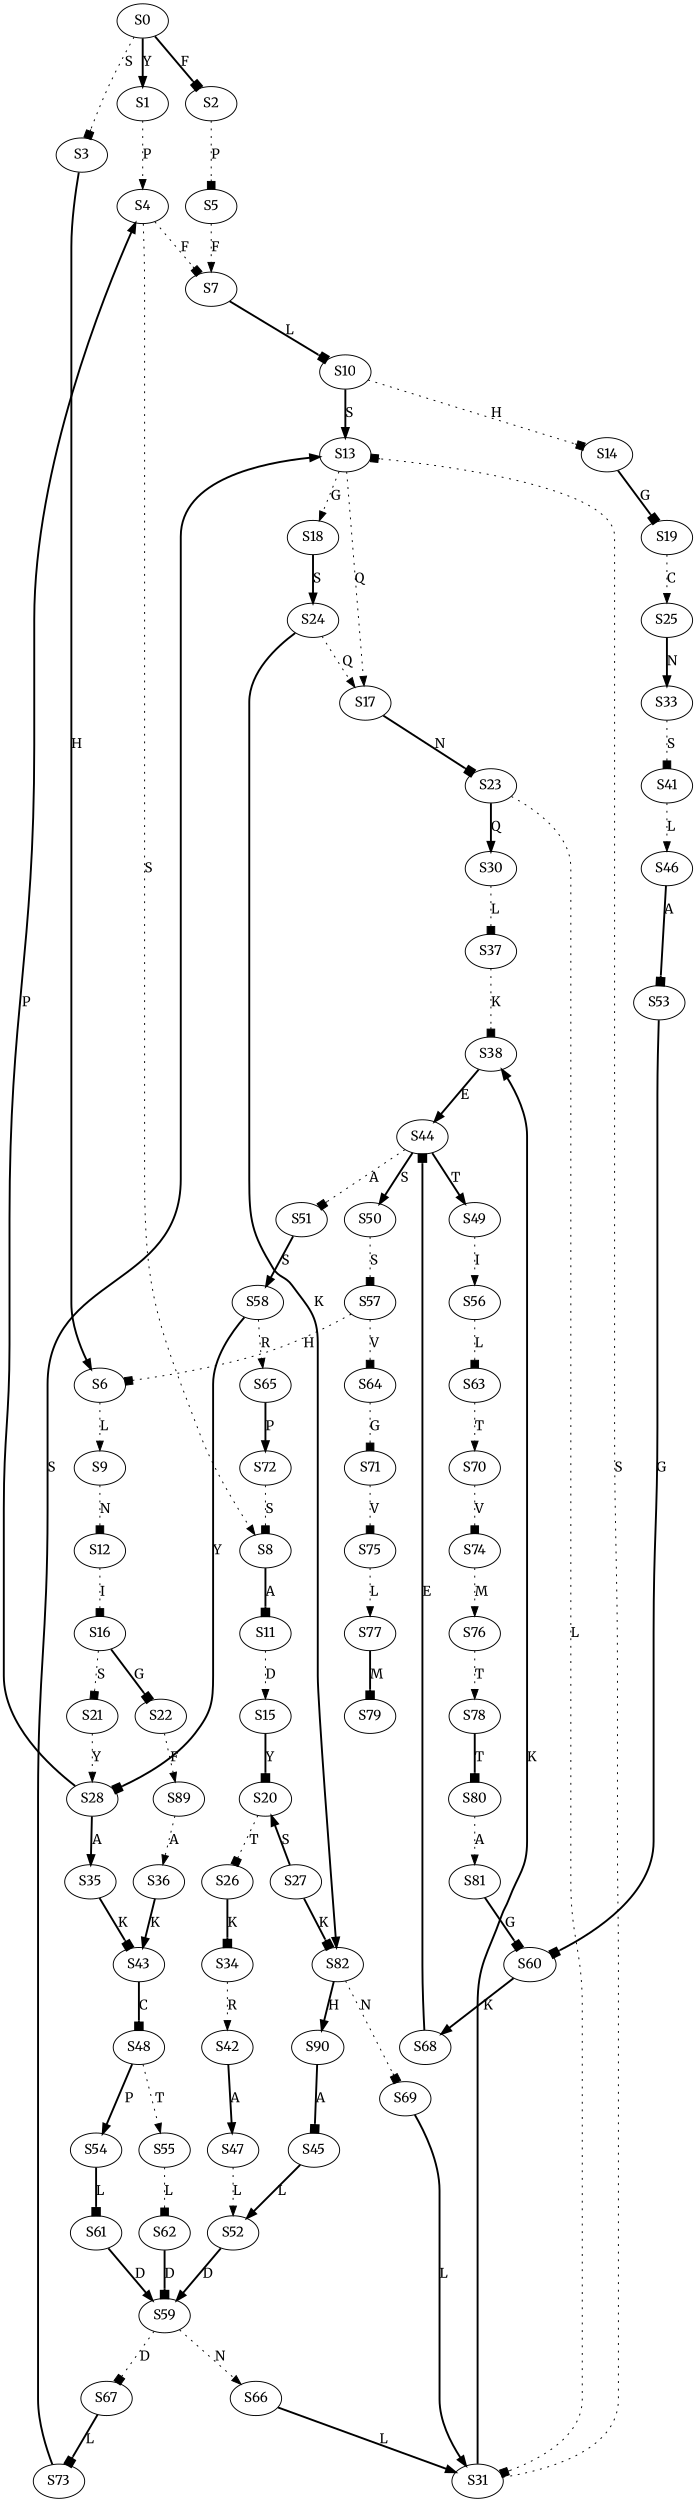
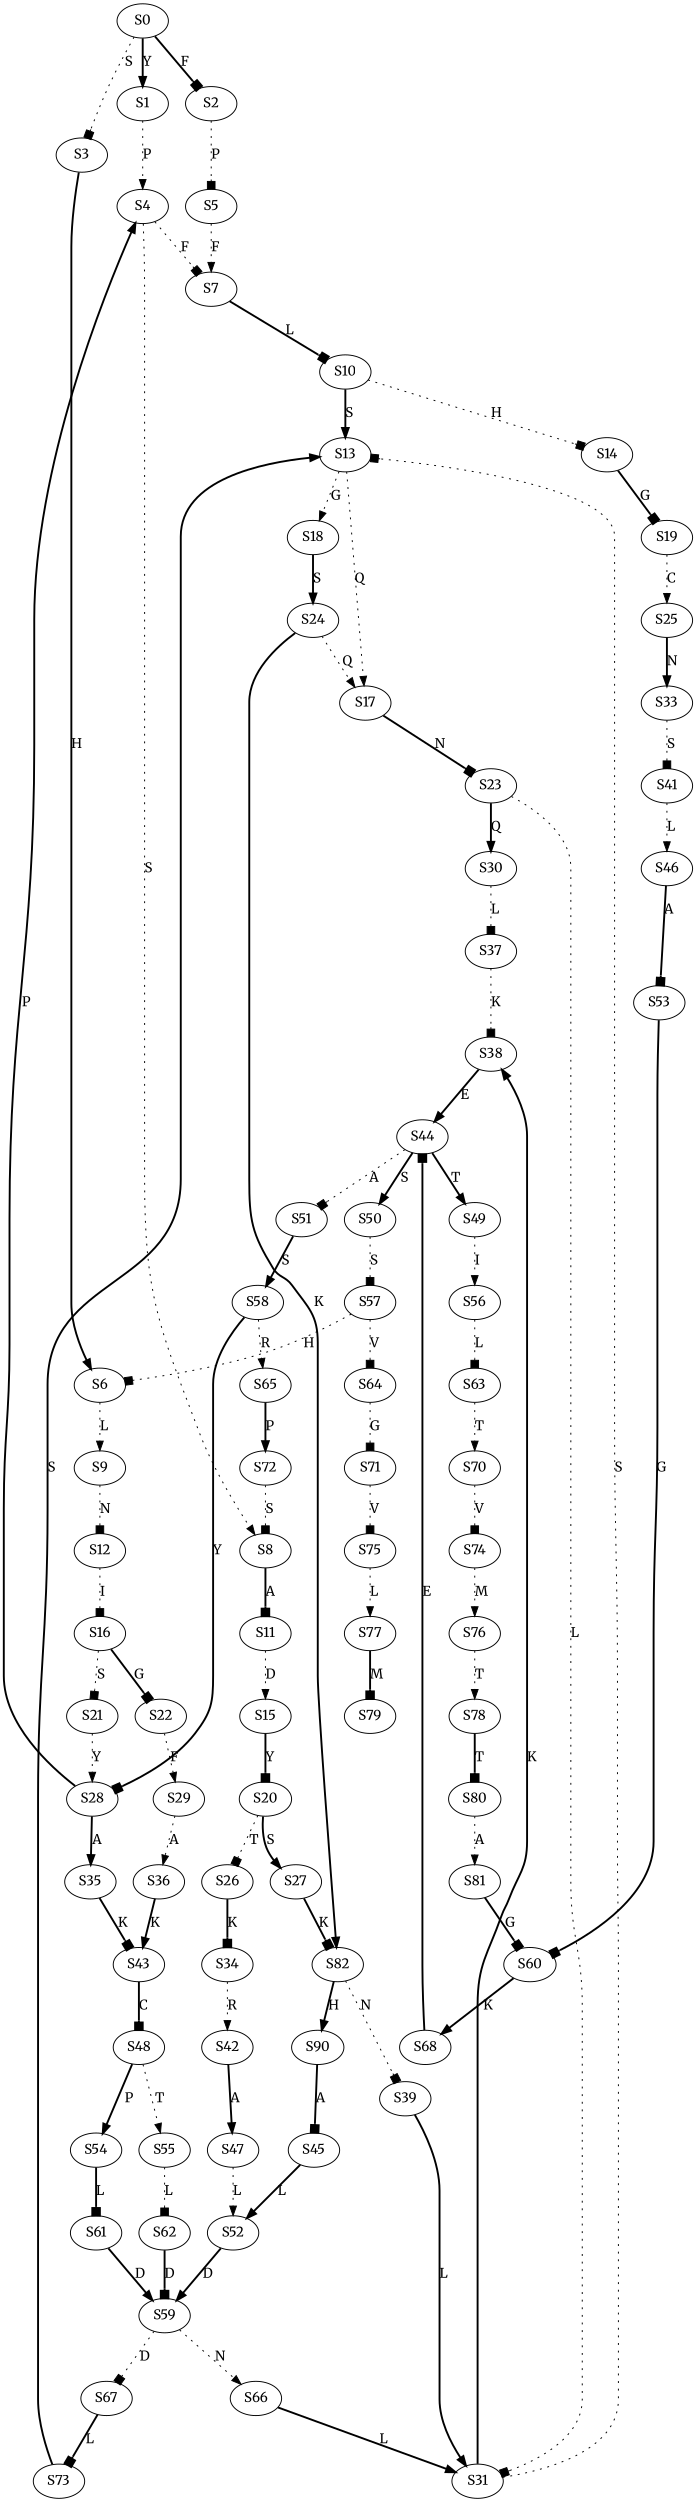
(179, 1799) -> (179, 1799)
(282, 1845) -> (264, 1840)
(405, 2099) -> (405, 2099)
